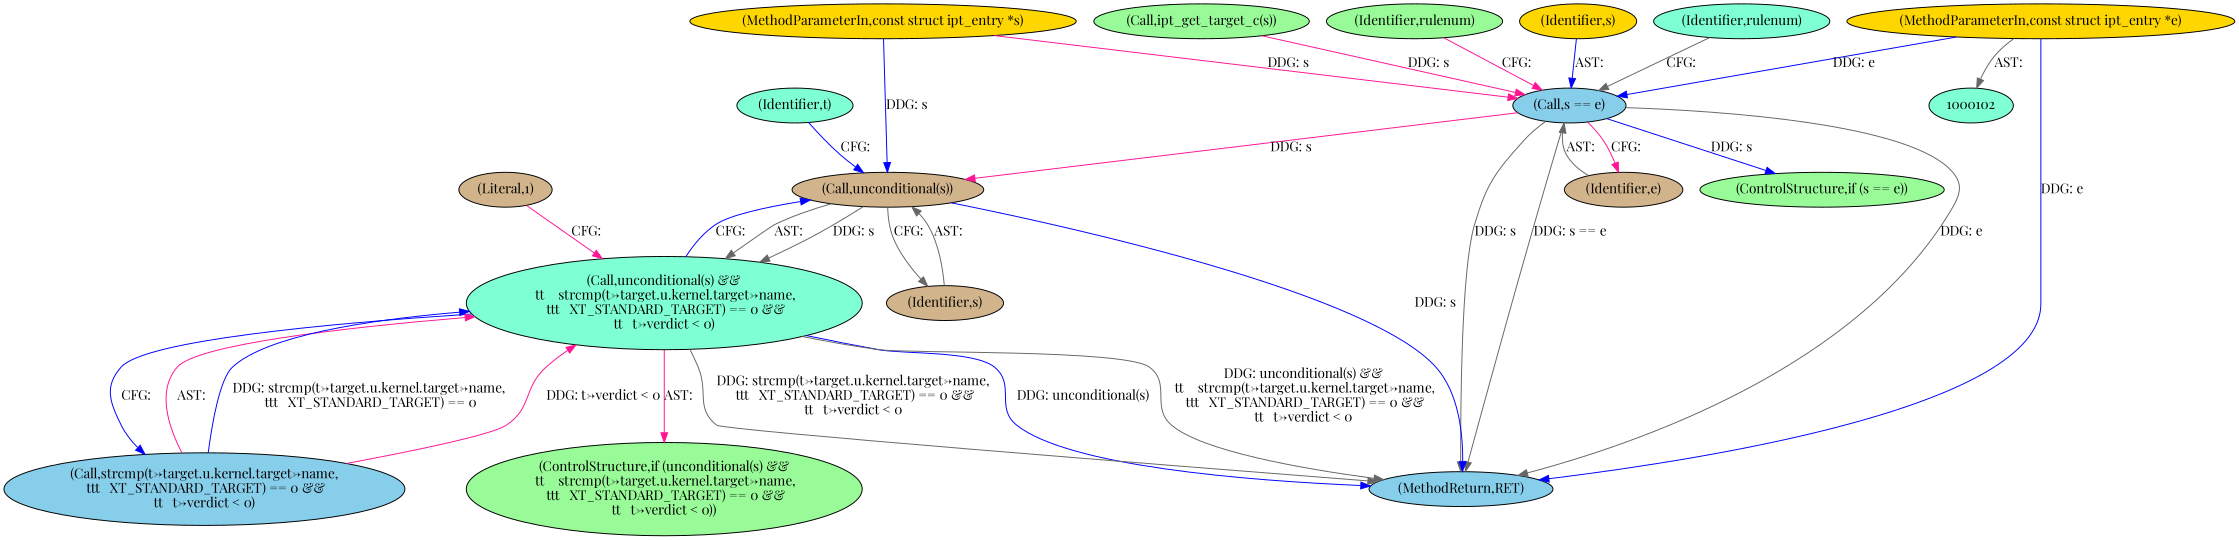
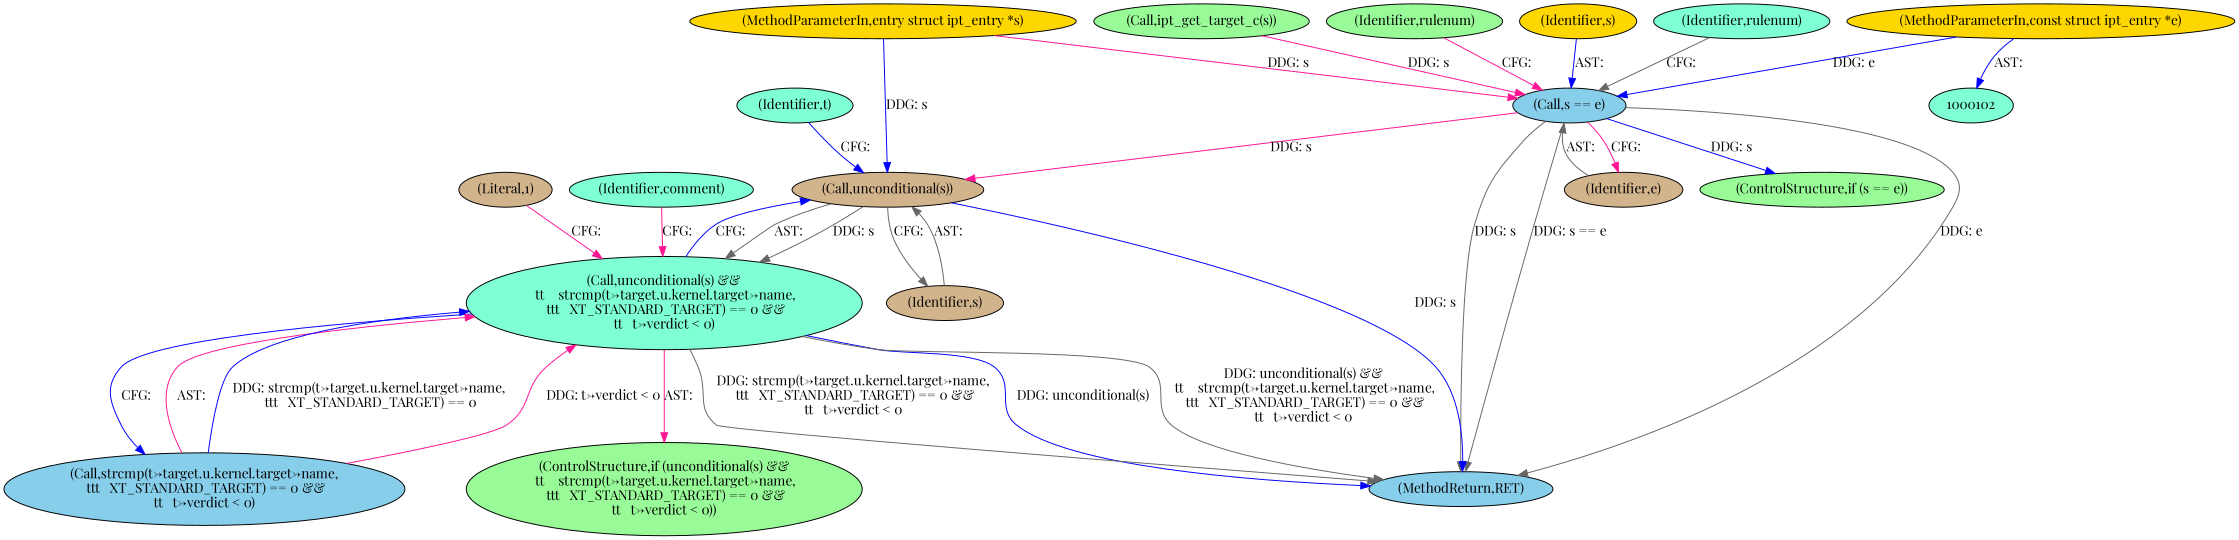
(883, 21) -> (883, 21)
(1994, 56) -> (1994, 56)
none -> (661, 190)
(1942, 392) -> none
